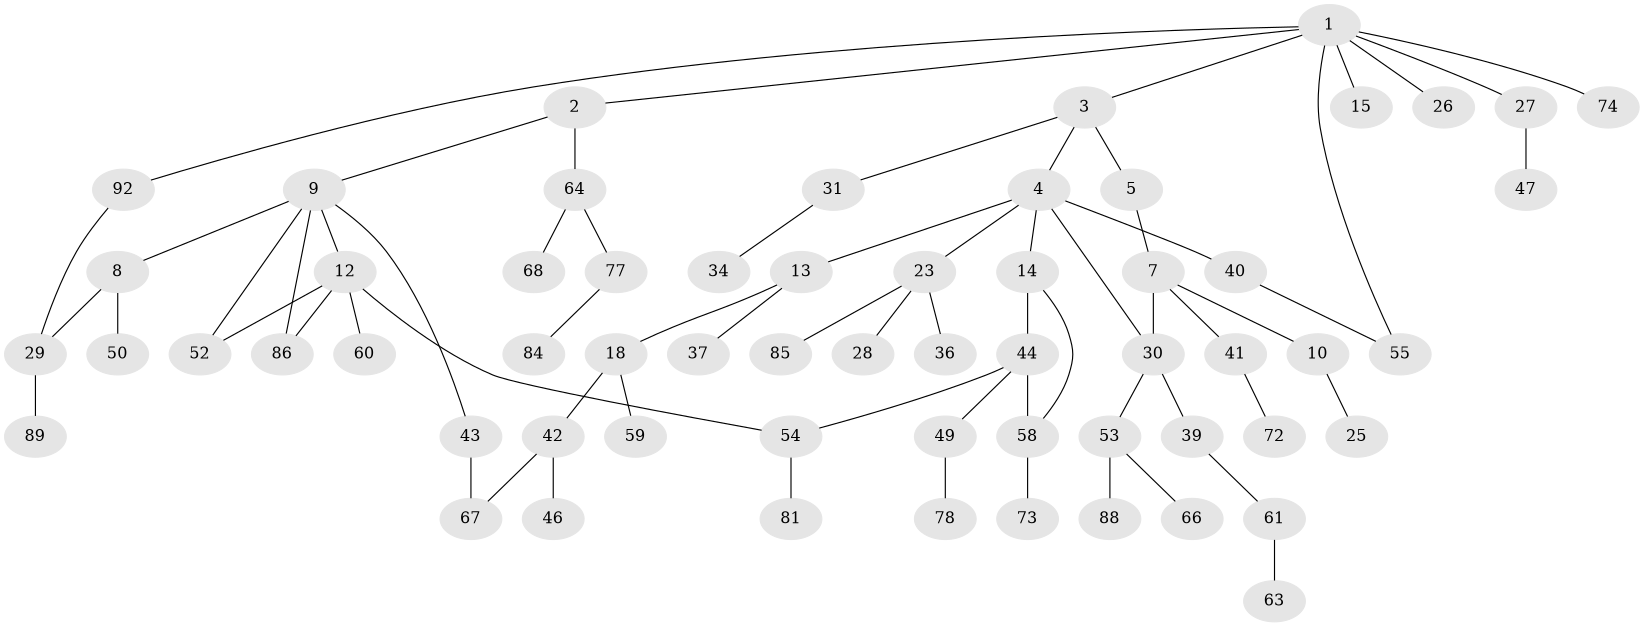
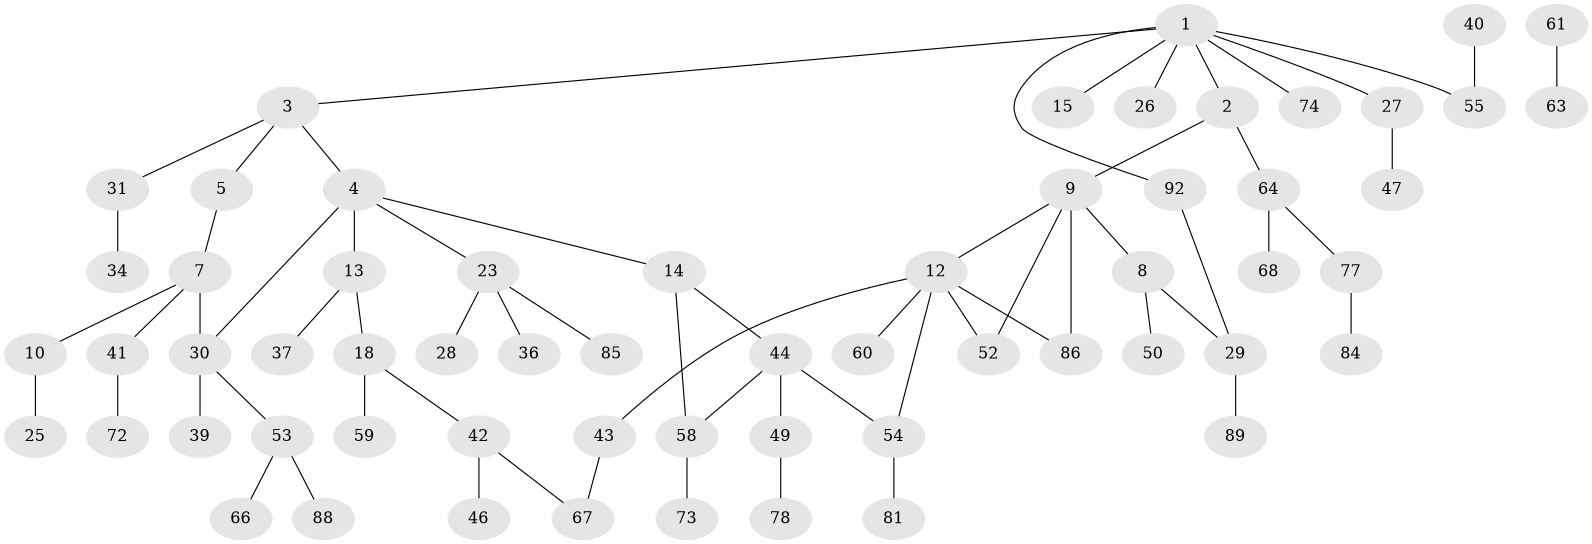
(1131, 226) -> none
(417, 300) -> (761, 324)
(1233, 478) -> none
